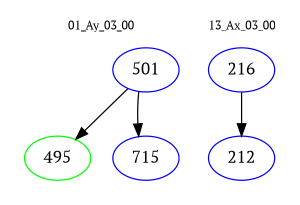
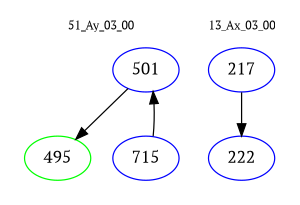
(102, 26) -> (102, 26)
(242, 70) -> (242, 70)
(138, 108) -> (154, 120)
(242, 158) -> (242, 158)
